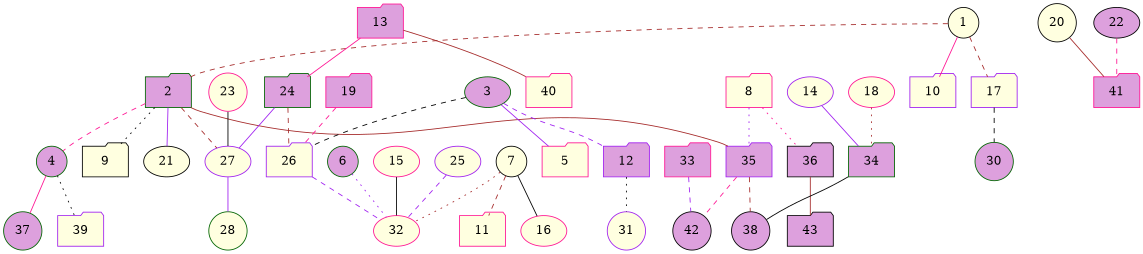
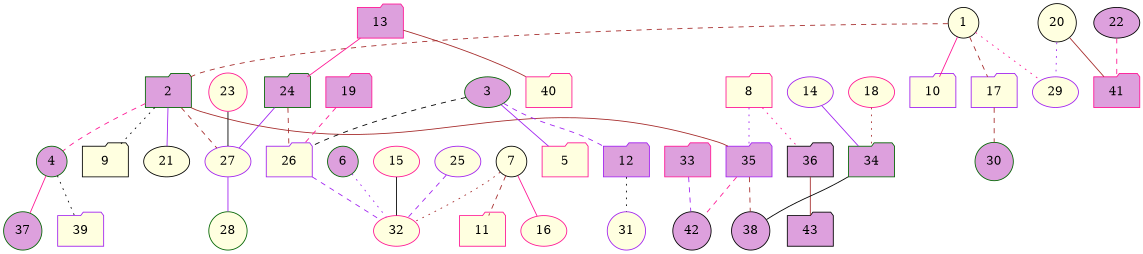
none -> (1055, 92)
(994, 125) -> (994, 125)
(527, 196) -> (527, 196)
